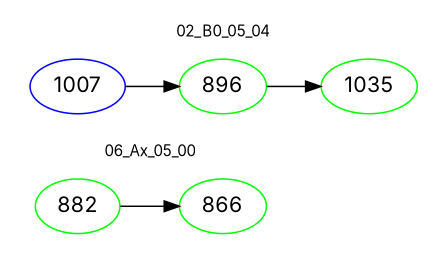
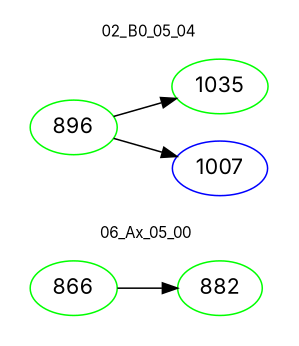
(145, 86) -> (138, 145)
(142, 206) -> (140, 288)
